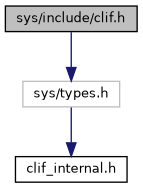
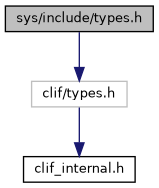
(71, 19) -> (79, 19)
(71, 94) -> (79, 94)
